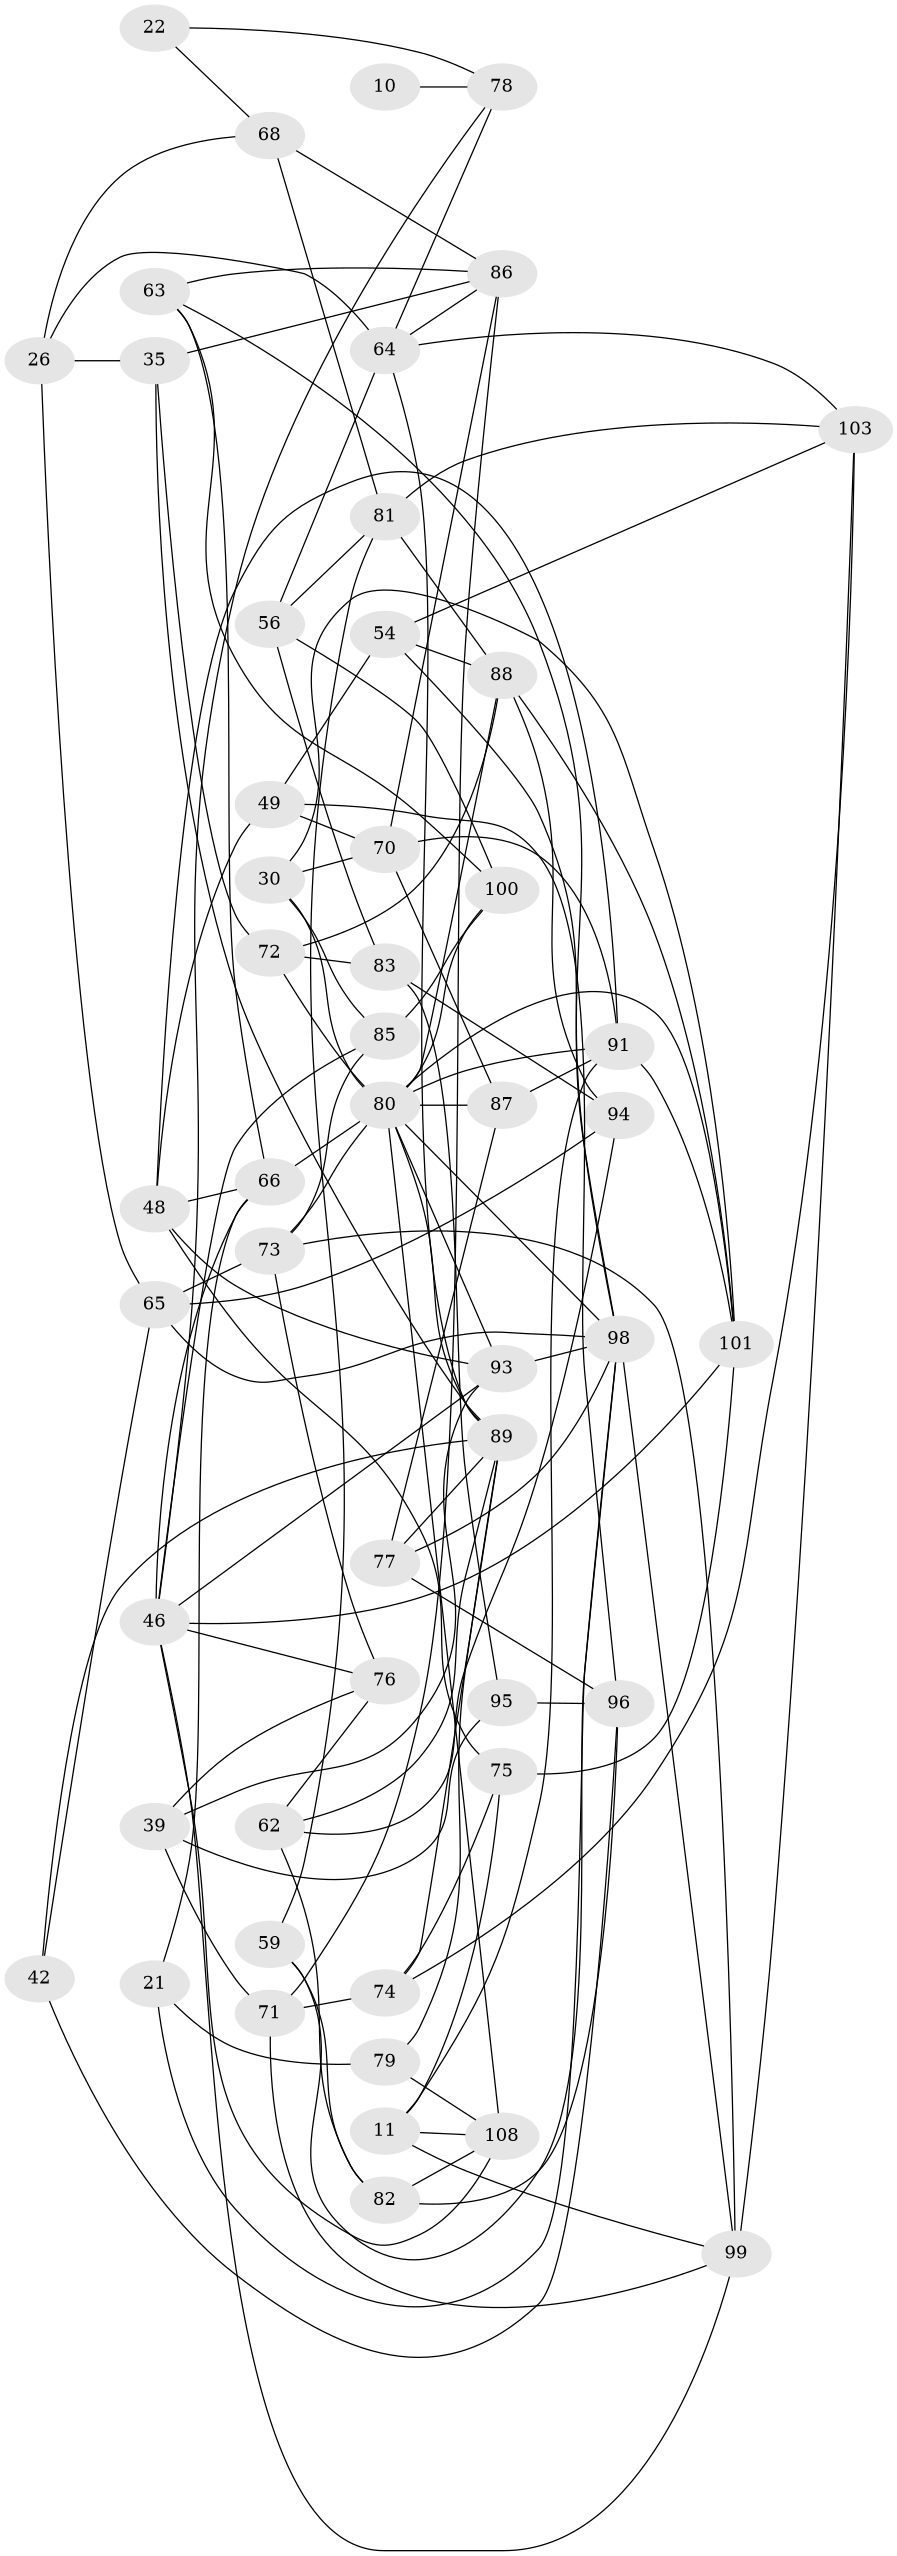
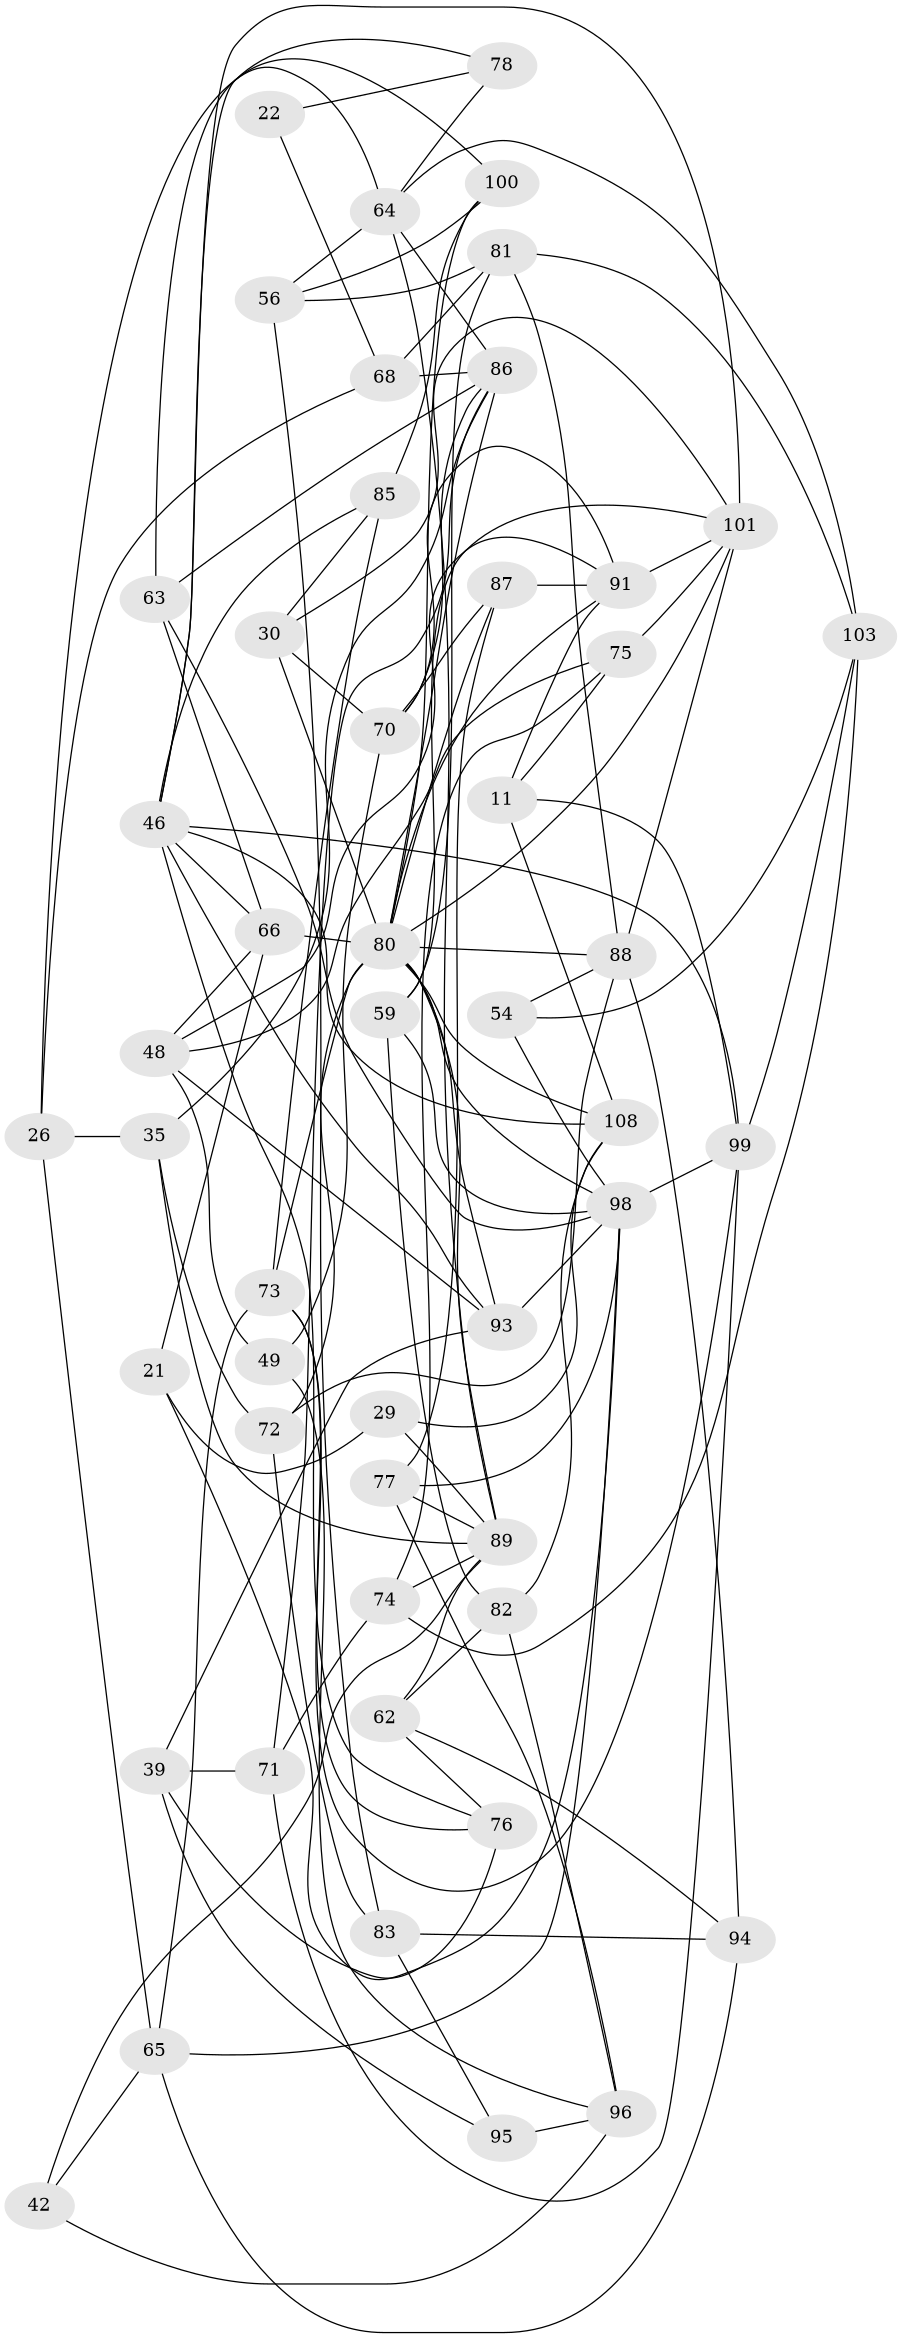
(385, 87) -> none
none -> (462, 524)
(344, 694) -> none
none -> (432, 754)
(385, 2062) -> (385, 1414)
